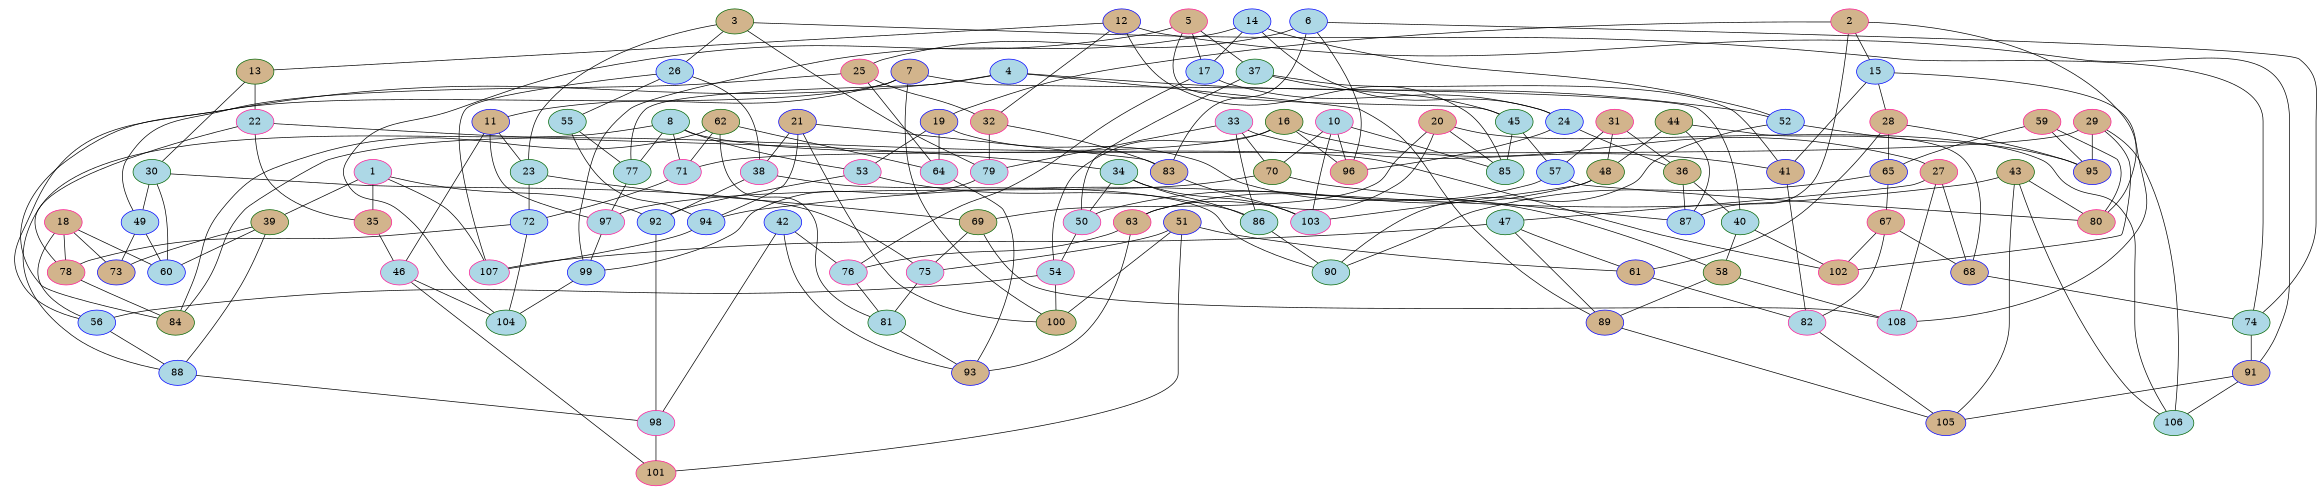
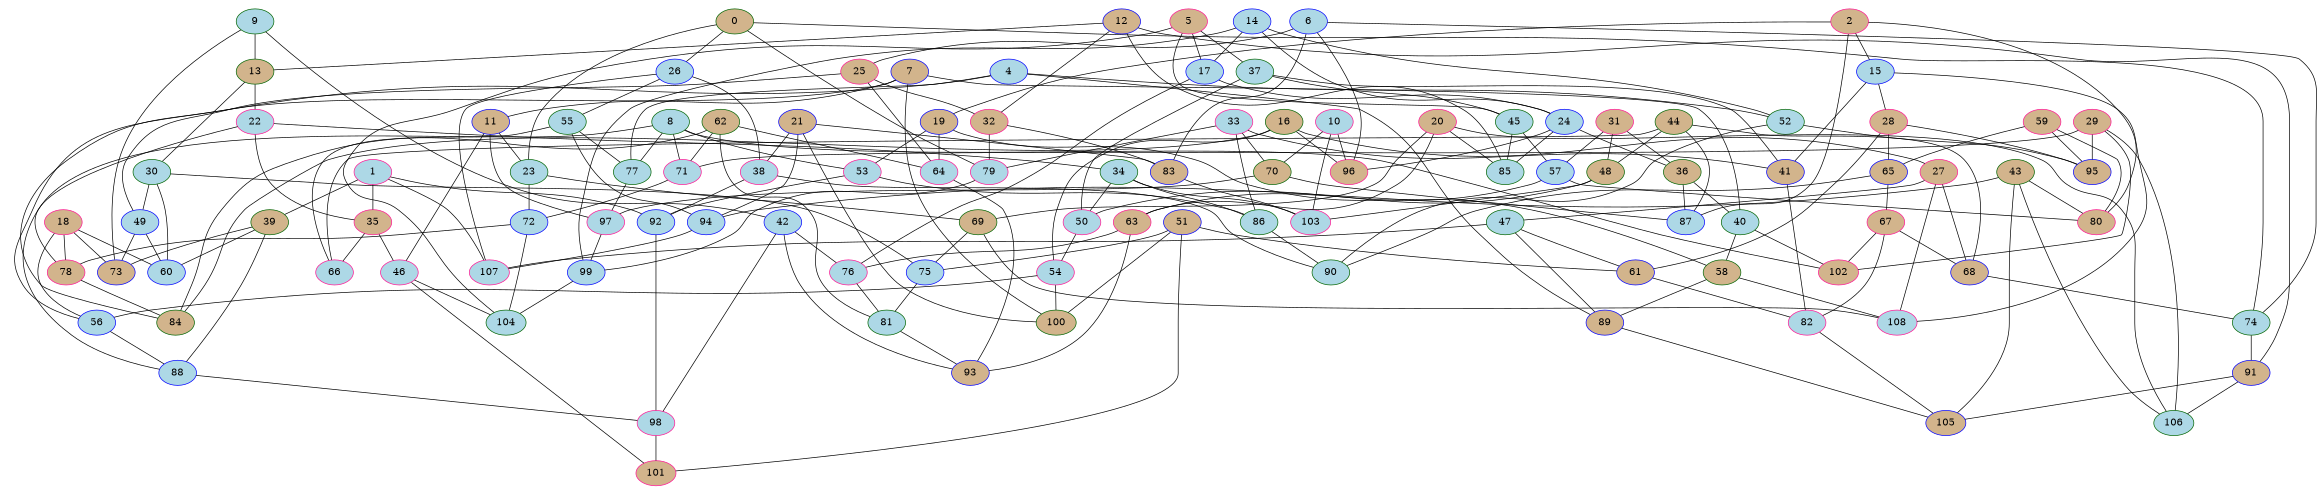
none -> (255, 21)
(735, 21) -> (735, 21)
(1785, 122) -> (1785, 122)
(1420, 147) -> (1538, 144)
none -> (335, 272)
(925, 272) -> (925, 272)
